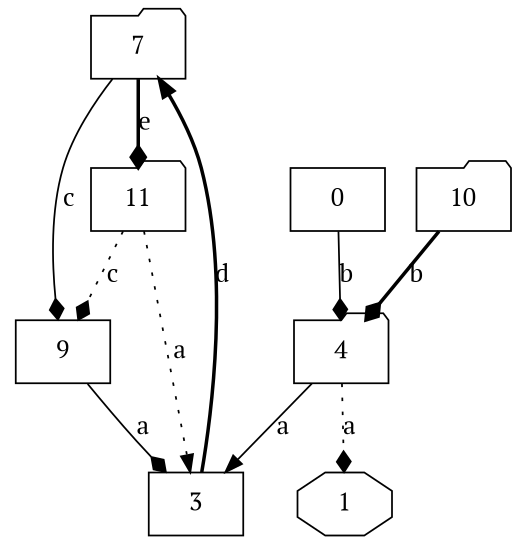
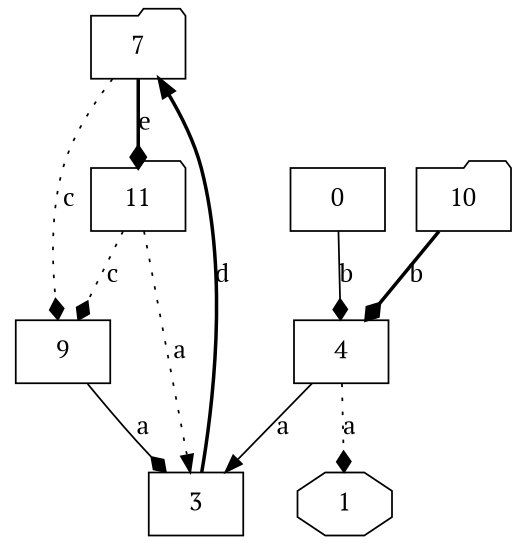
(60, 182) -> (60, 182)
(341, 352) -> (341, 352)
